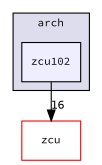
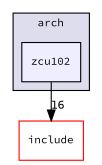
(51, 141) -> (51, 141)
